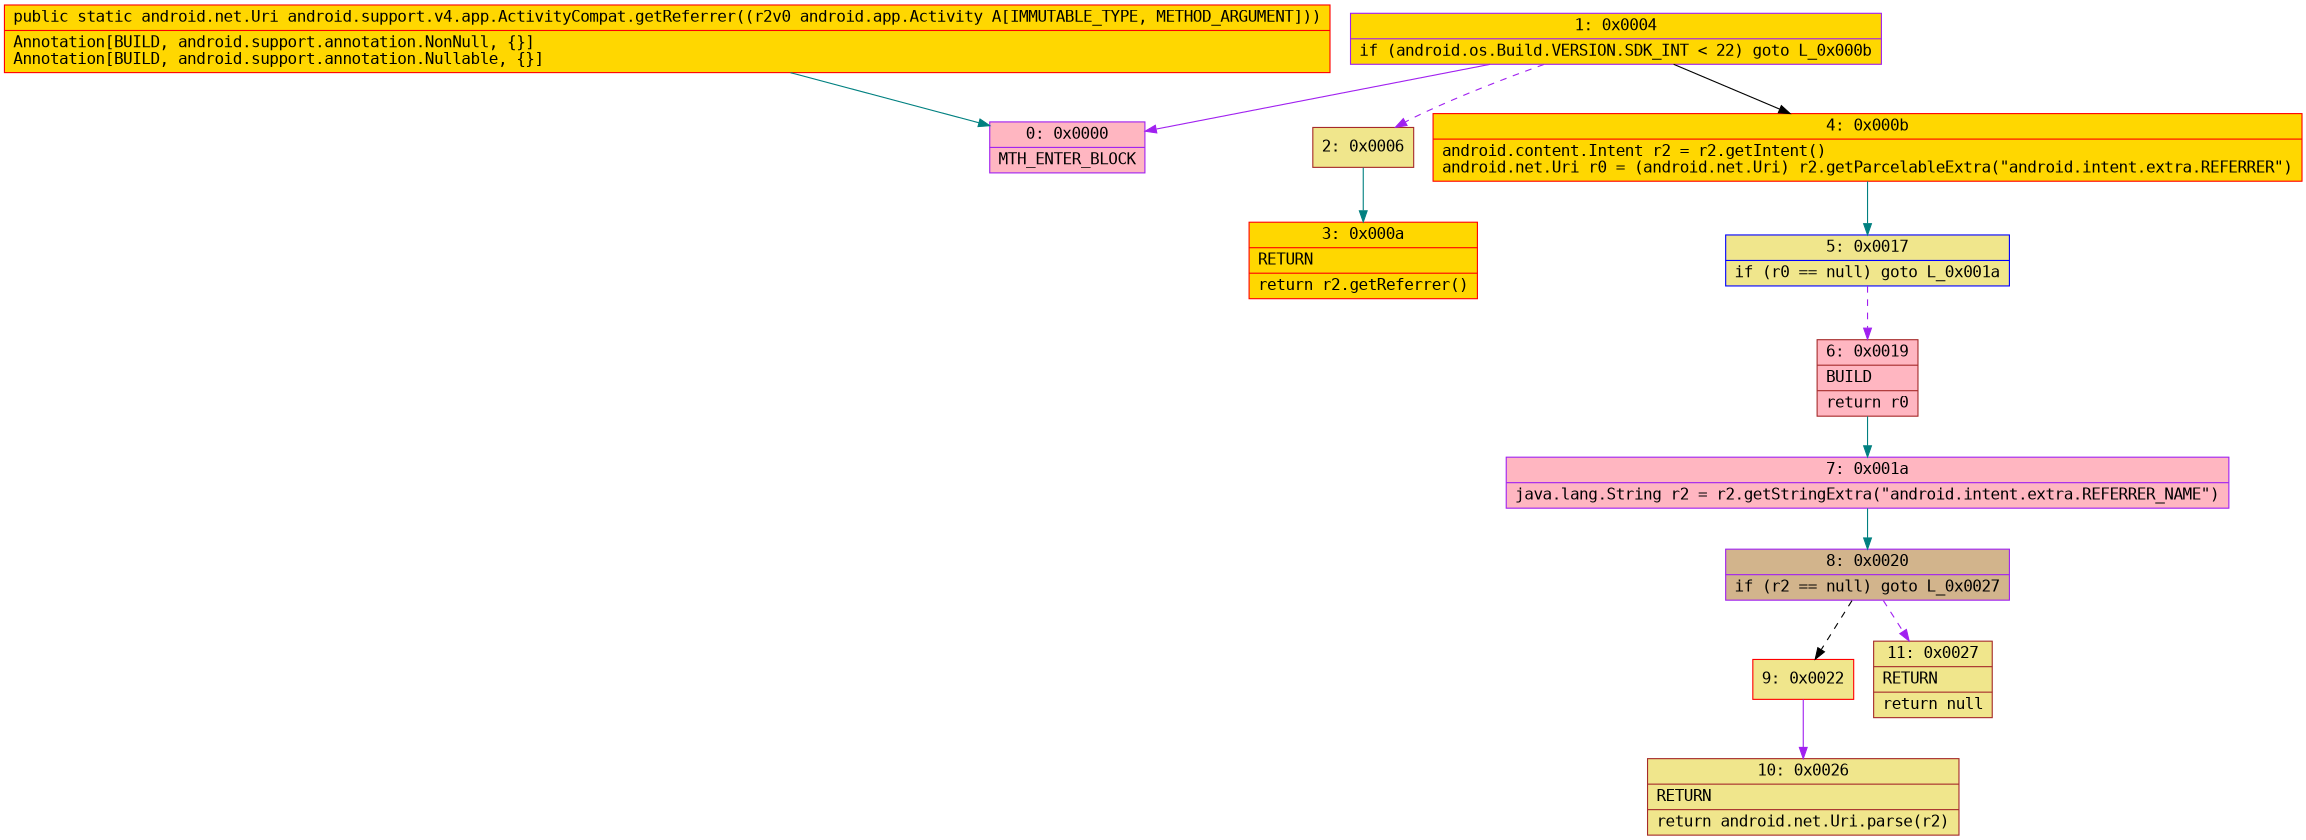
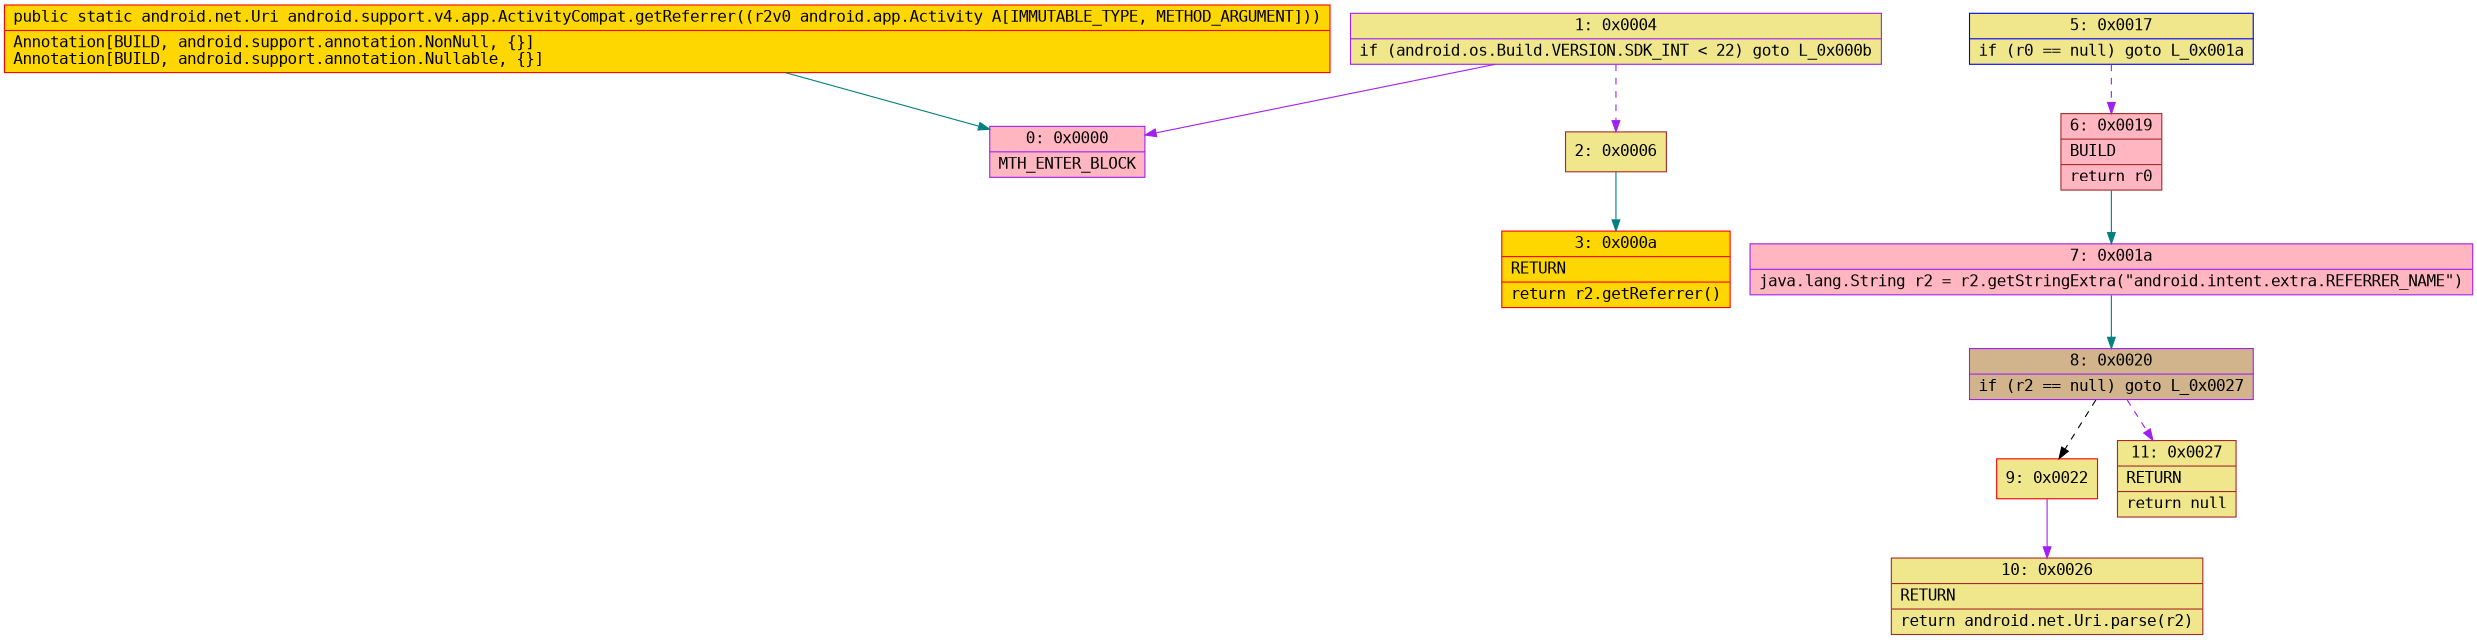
(1616, 39) -> (1616, 39)
(1868, 147) -> none
